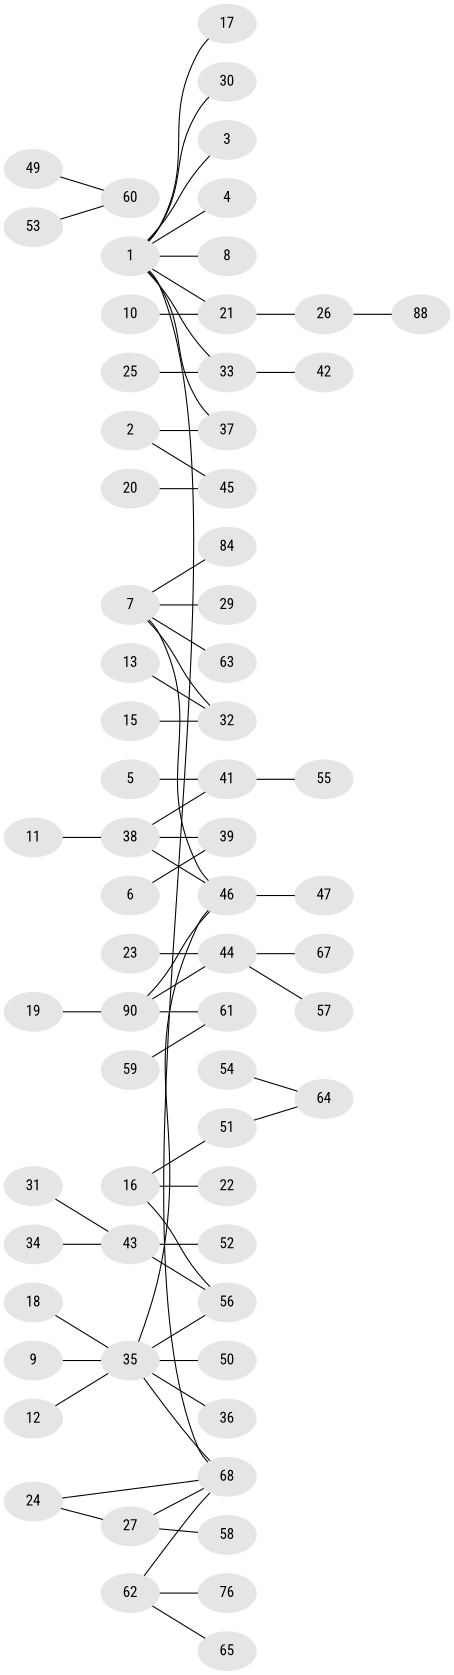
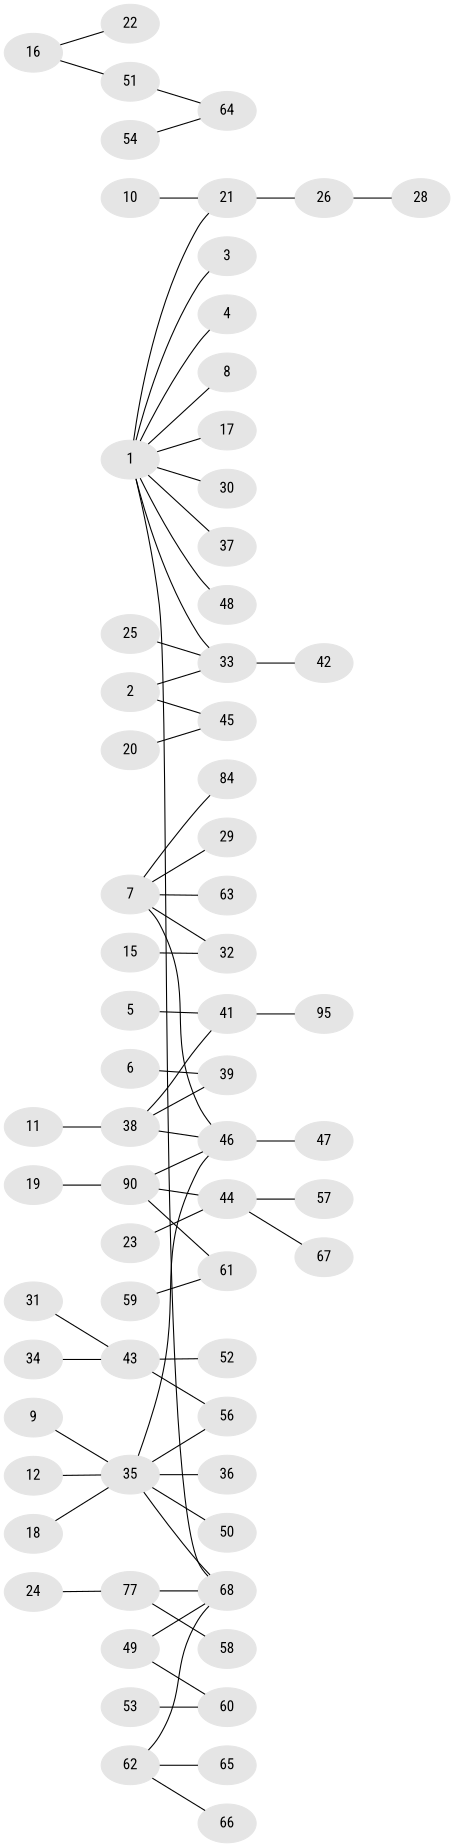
(421, 314) -> (421, 198)
(179, 431) -> (179, 678)
none -> (227, 605)
(130, 663) -> none
(324, 779) -> (324, 1014)
(175, 1237) -> none
(130, 1489) -> (172, 1624)
(130, 1526) -> (130, 1591)
(227, 1593) -> (227, 1823)
